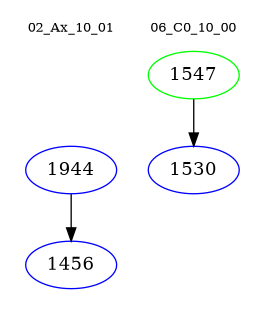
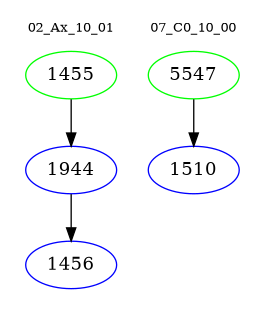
(194, 28) -> (194, 28)
none -> (71, 75)
(194, 75) -> (194, 75)
(194, 170) -> (194, 170)
